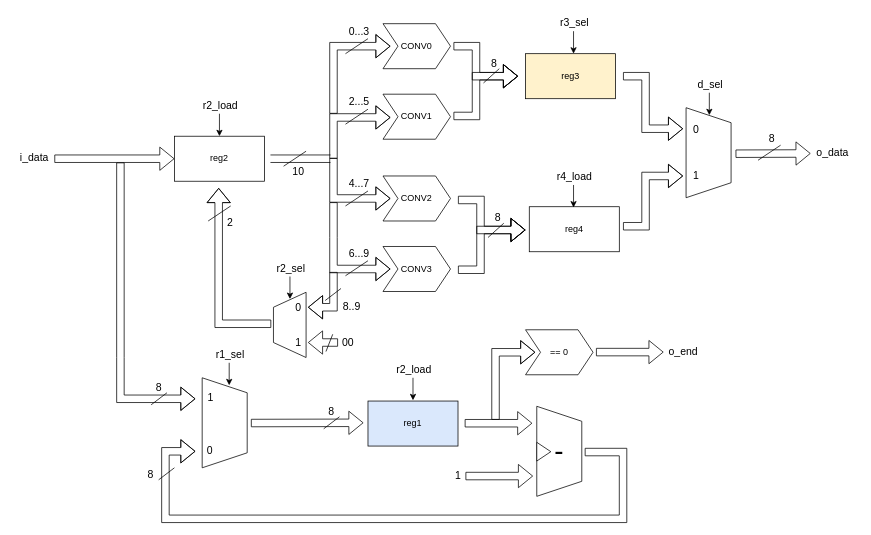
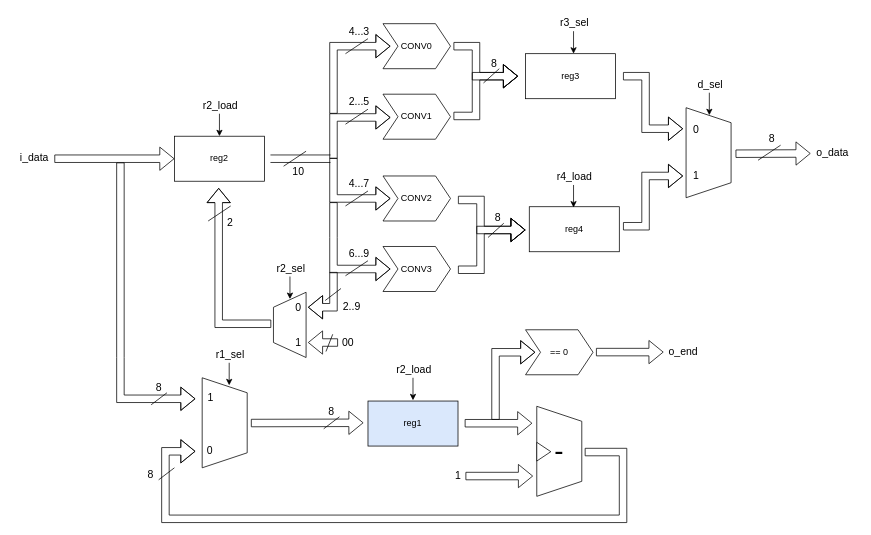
(359, 31) -> (359, 31)
(570, 76) -> (570, 76)
(352, 306) -> (352, 306)
